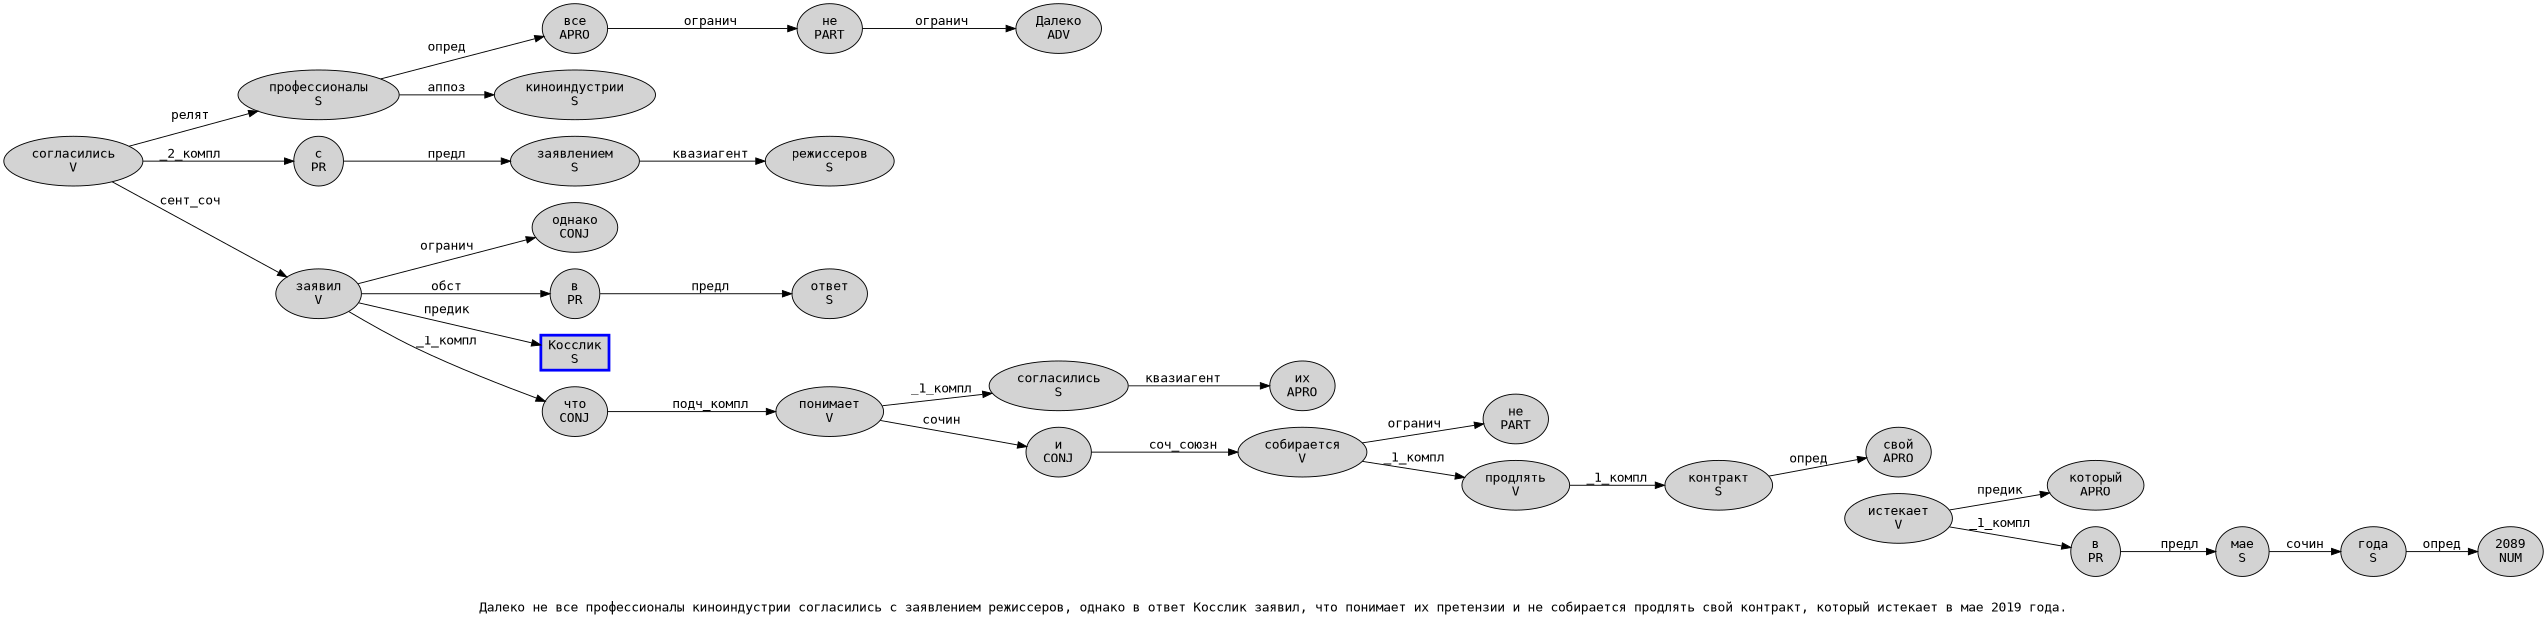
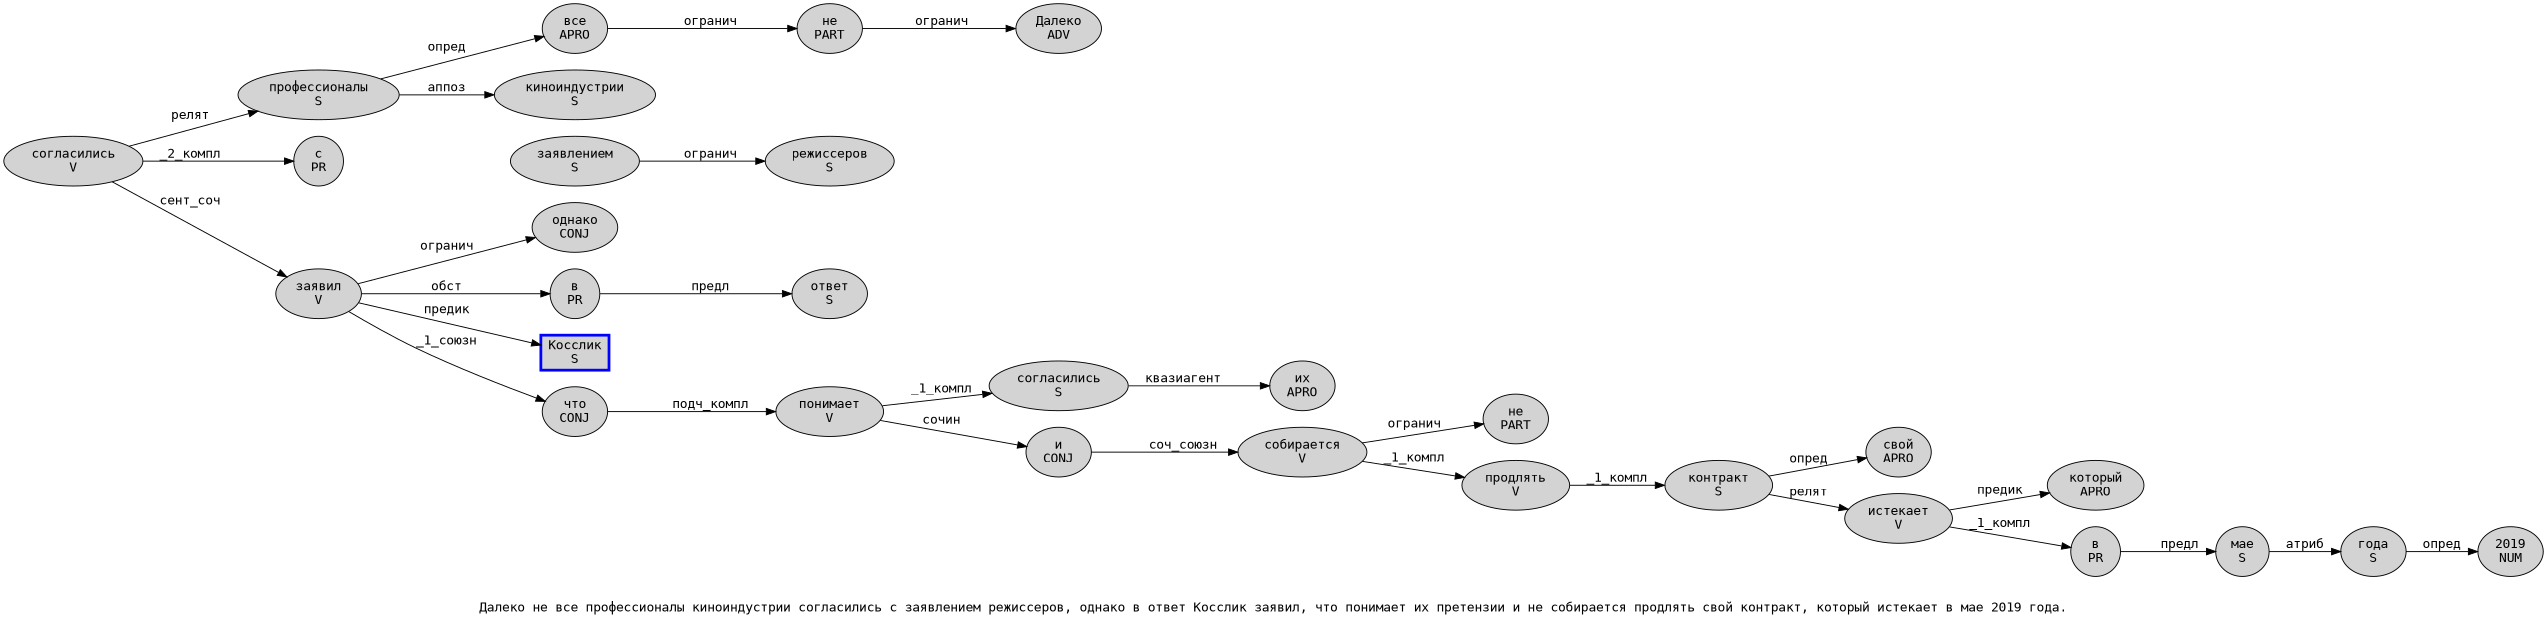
(710, 154) -> (710, 154)
(423, 161) -> none
(447, 341) -> (447, 341)
none -> (1804, 501)
(2305, 545) -> (2305, 545)
(2511, 552) -> (2511, 552)
